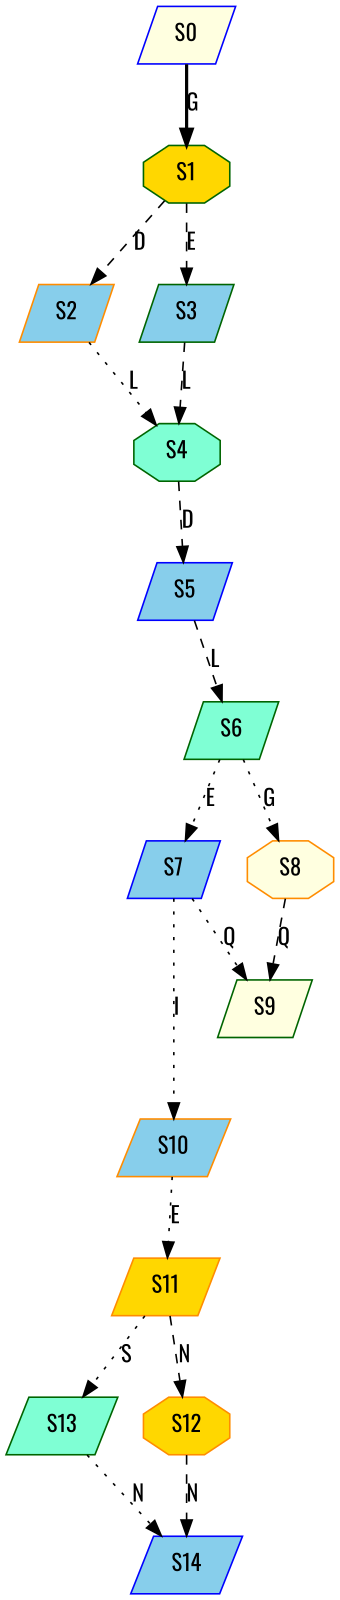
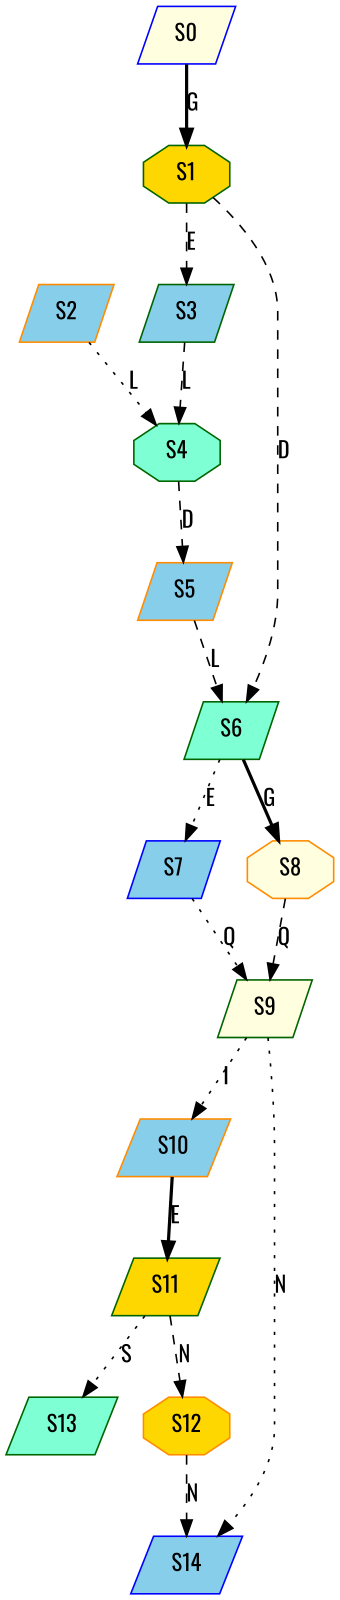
(133, 236) -> (278, 434)
(185, 591) -> (185, 591)
(258, 793) -> (258, 793)
(174, 1001) -> (224, 1071)
(170, 1209) -> (170, 1209)
(166, 1287) -> (166, 1287)
(119, 1489) -> (275, 1287)
